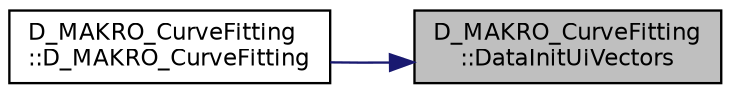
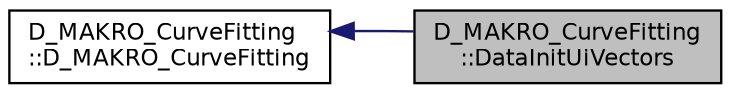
(360, 63) -> (384, 31)
